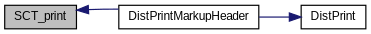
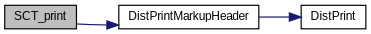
(104, 9) -> (92, 25)
